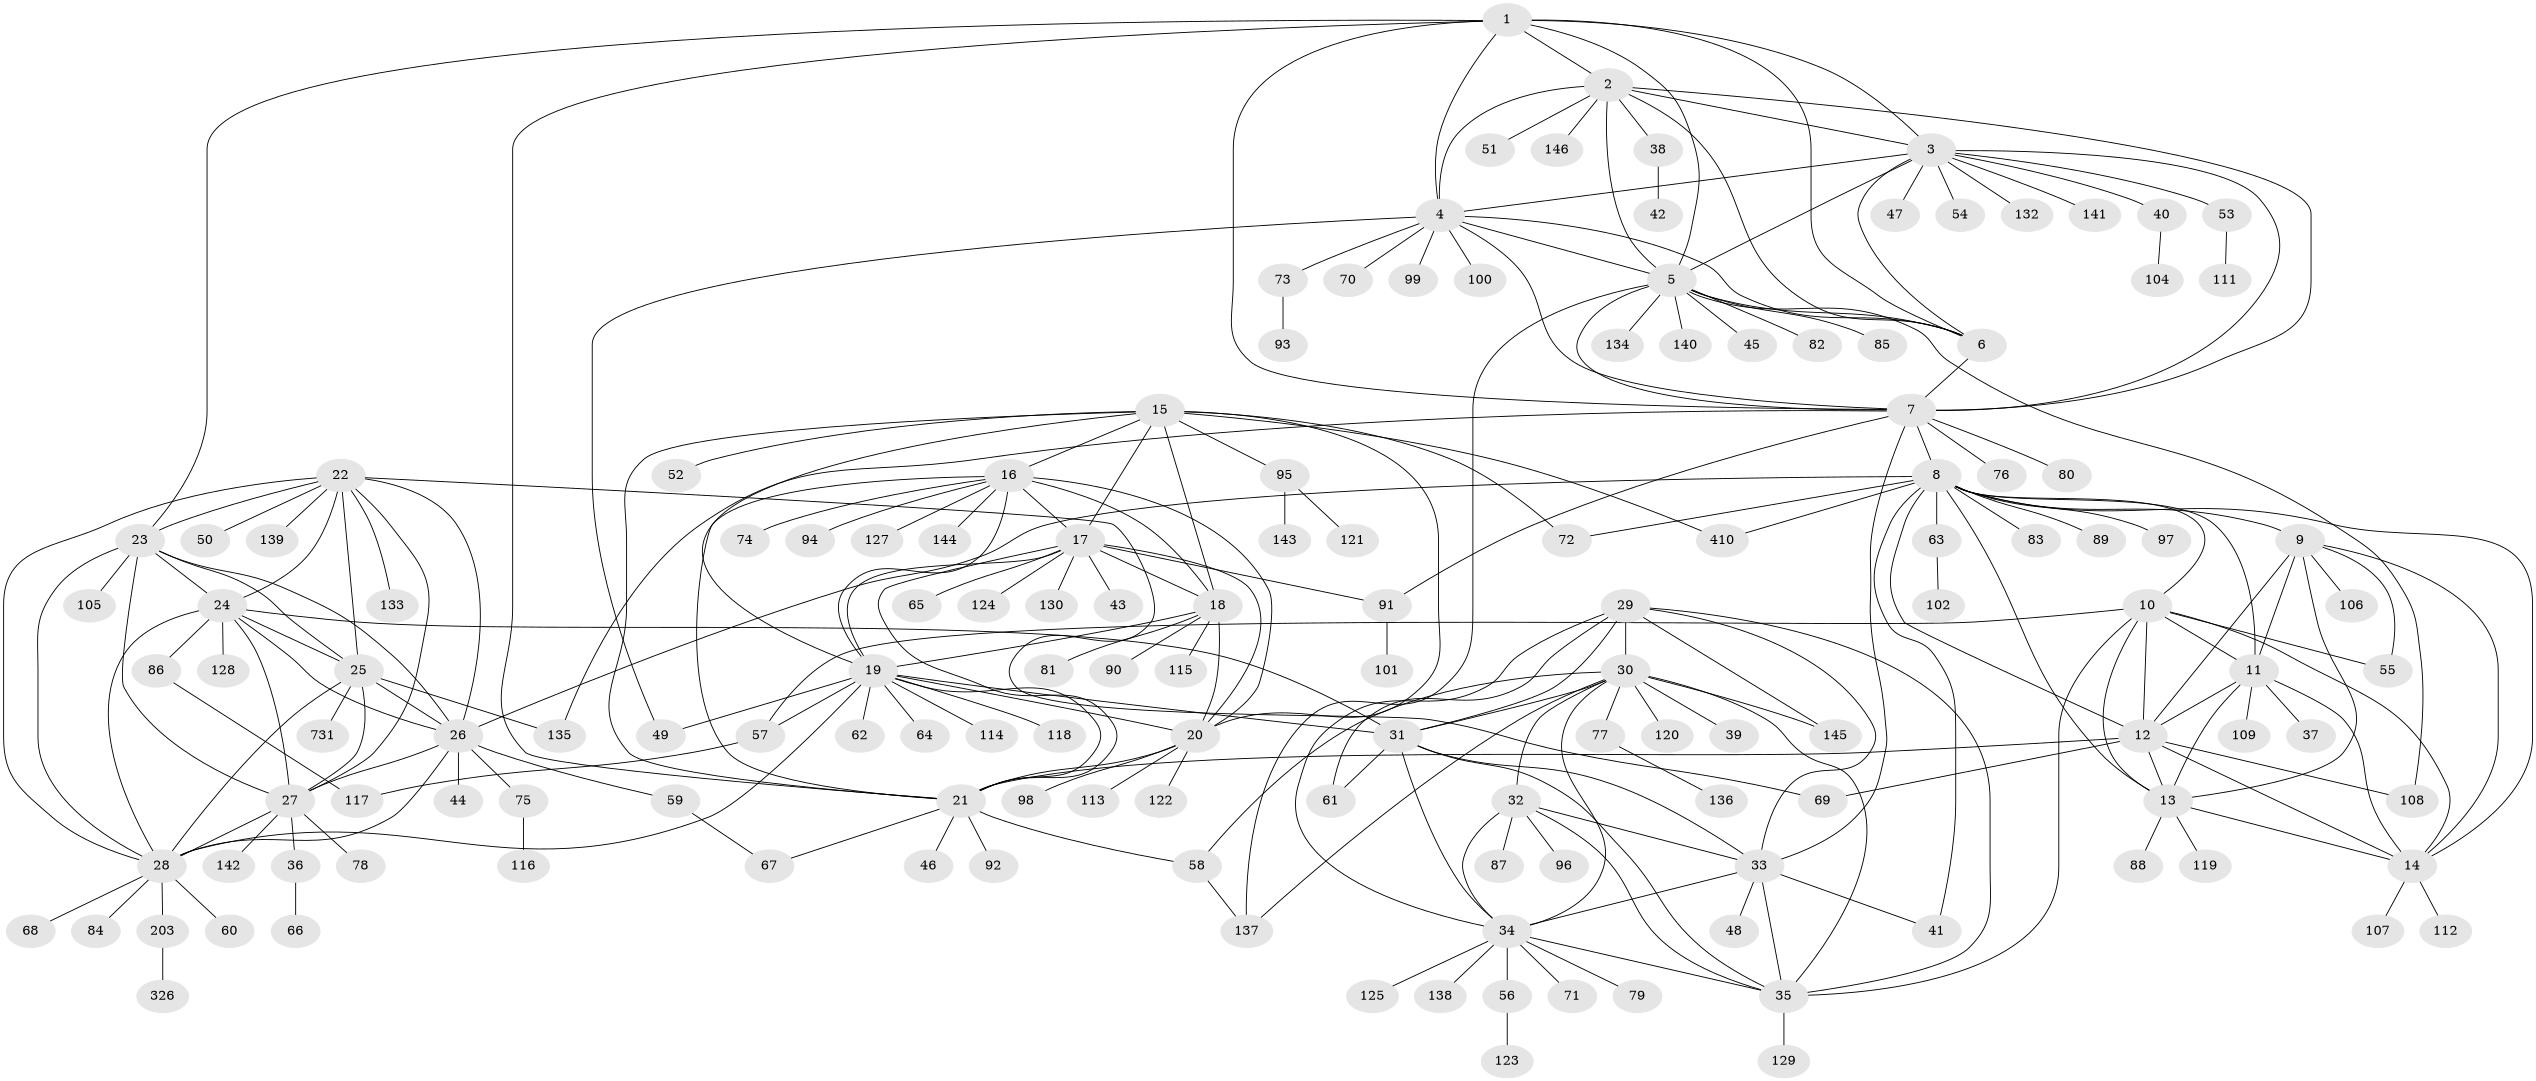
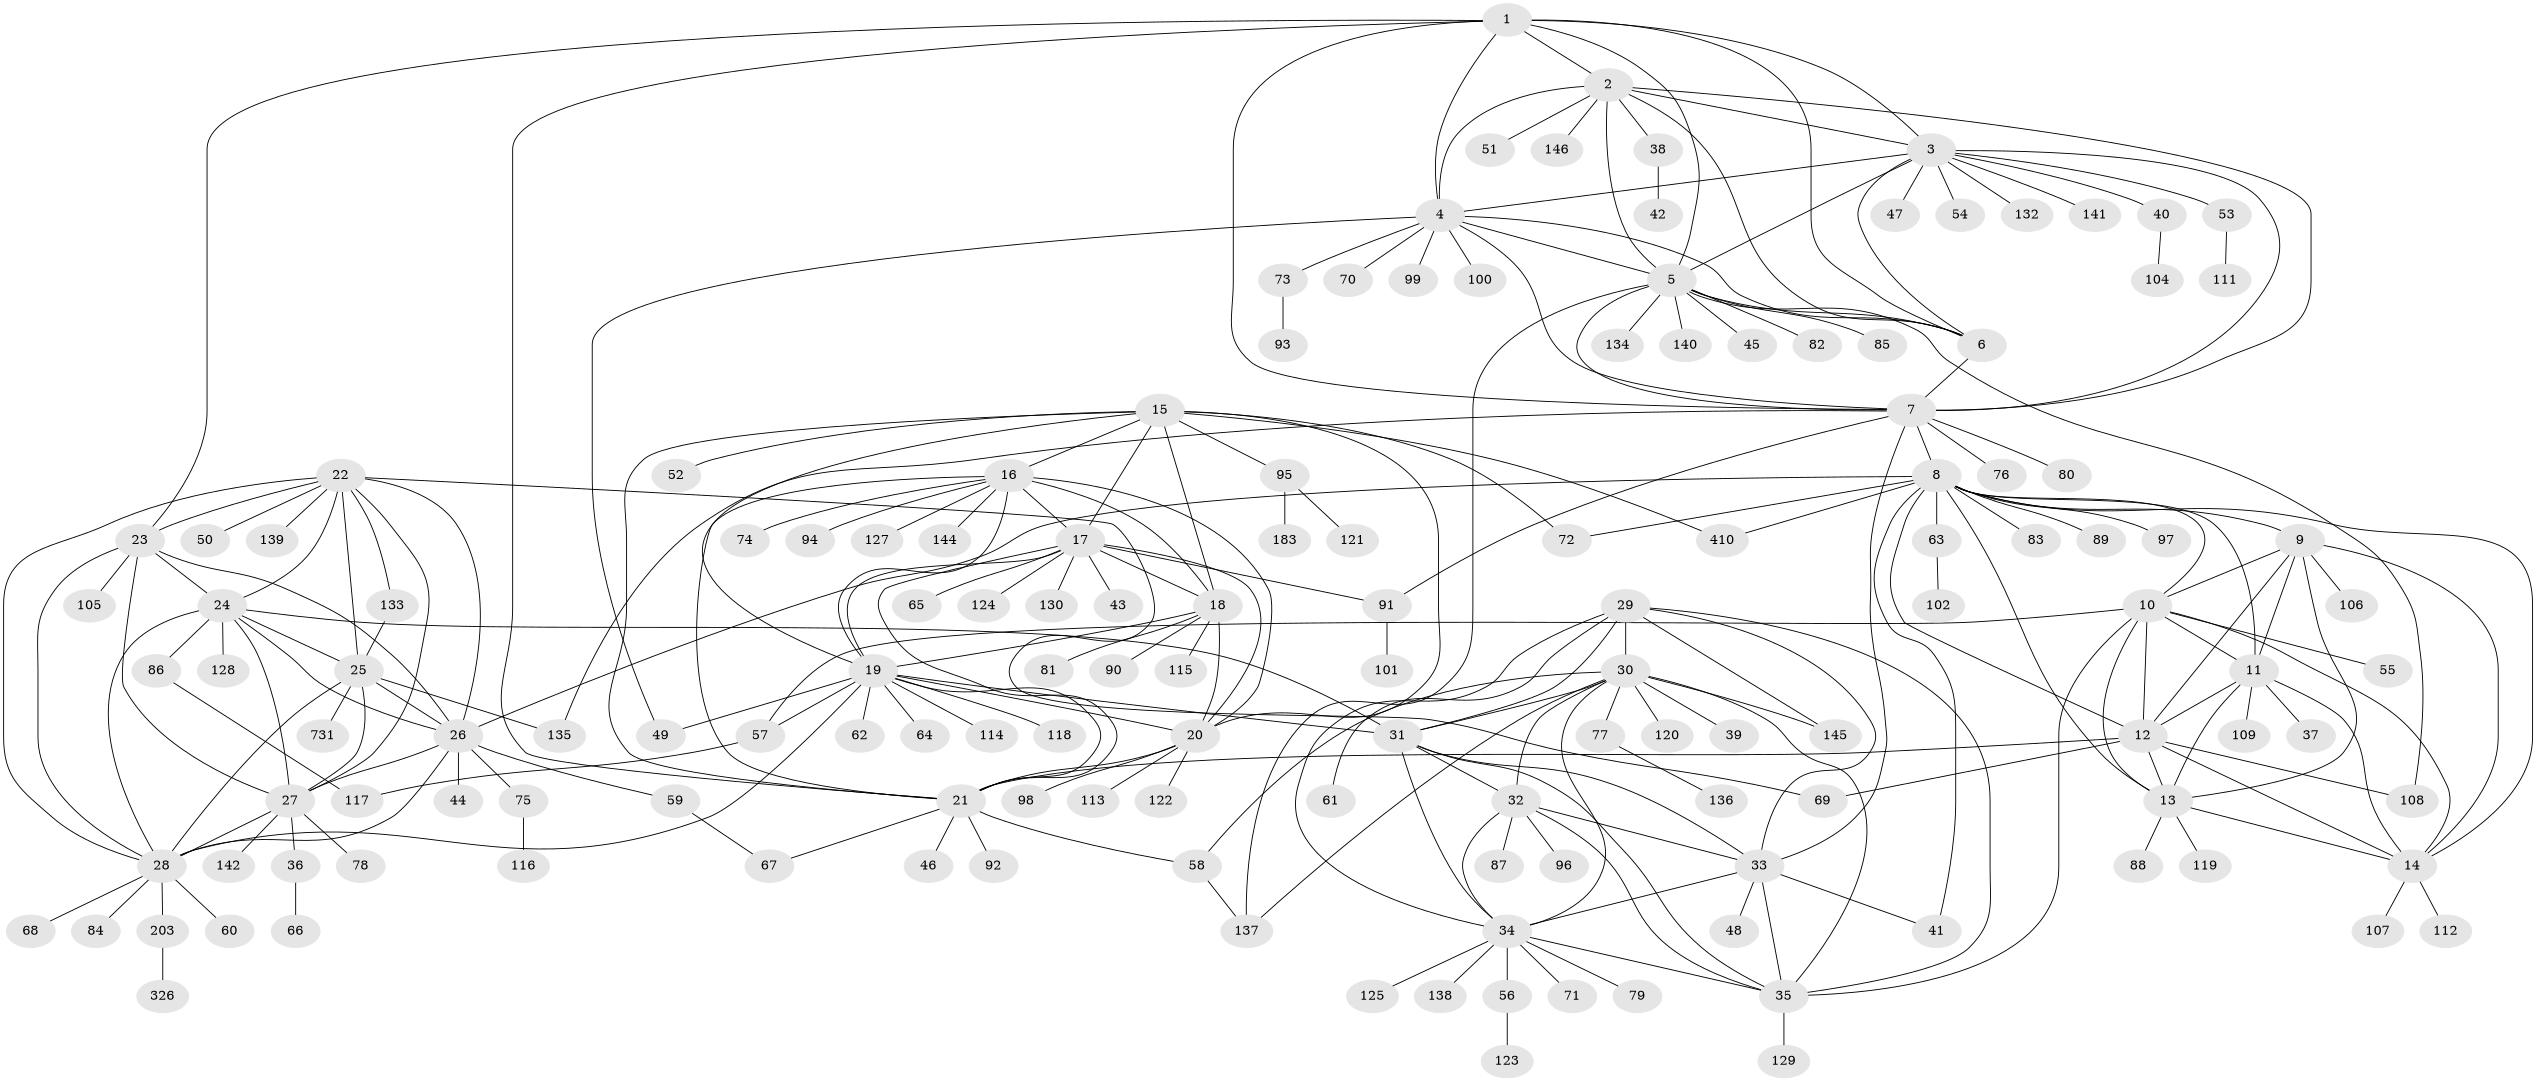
(1285, 541) -> (1285, 541)
(2383, 585) -> (2224, 573)
(263, 595) -> (377, 635)
(1364, 769) -> (1457, 769)
